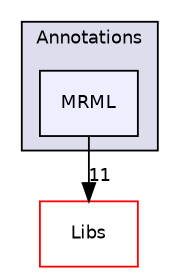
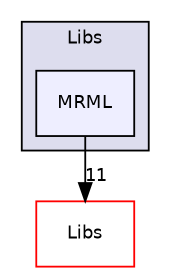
(90, 39) -> (85, 39)
